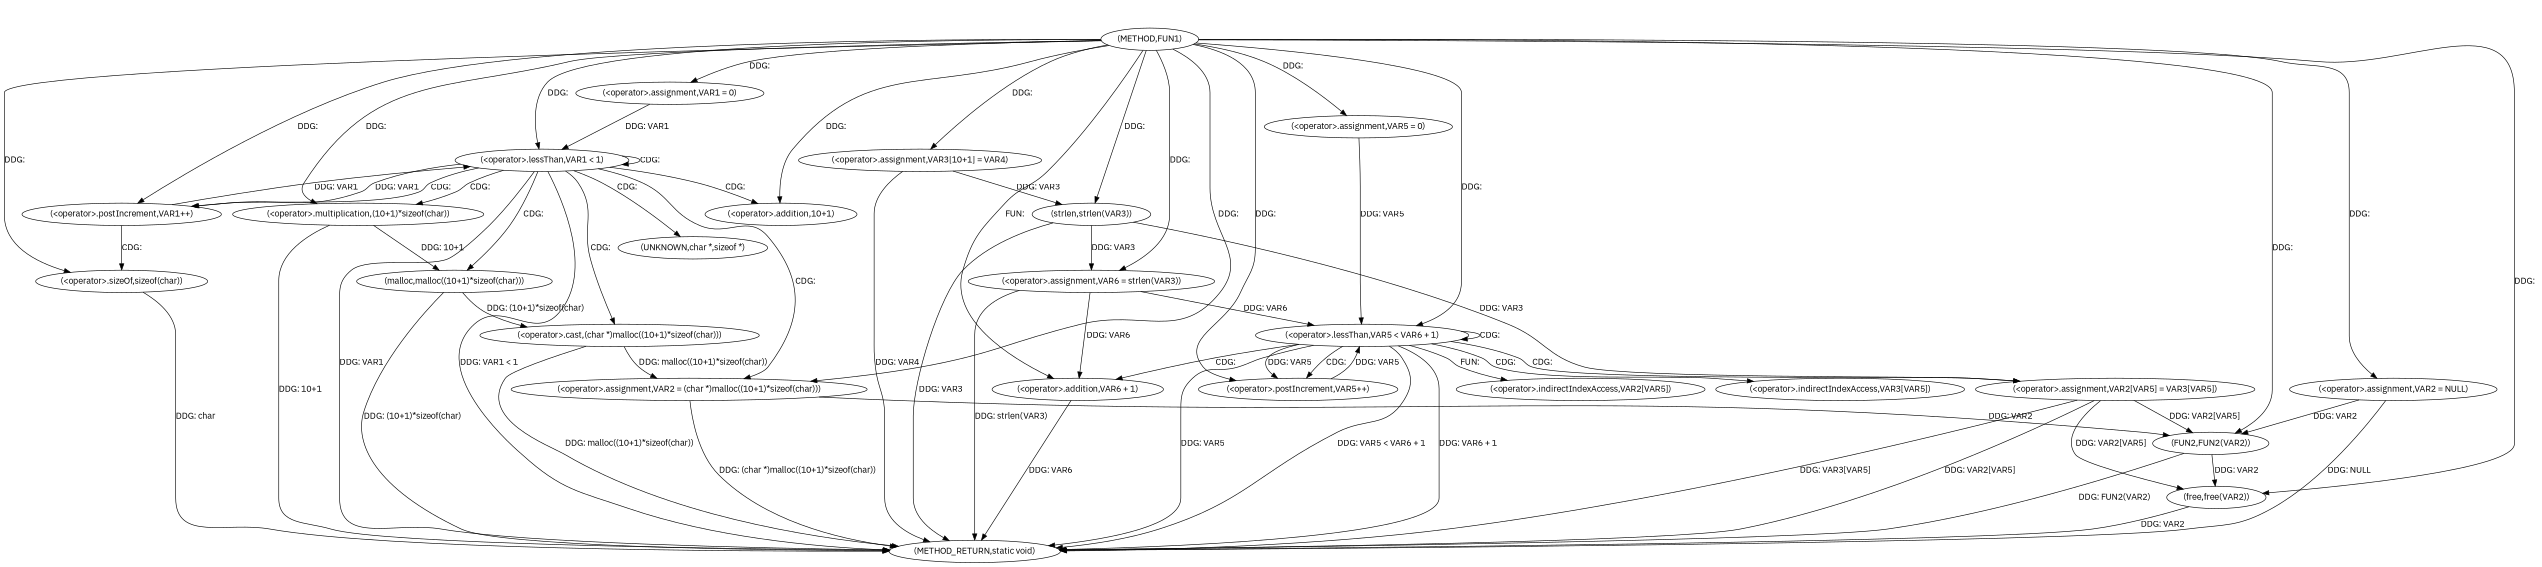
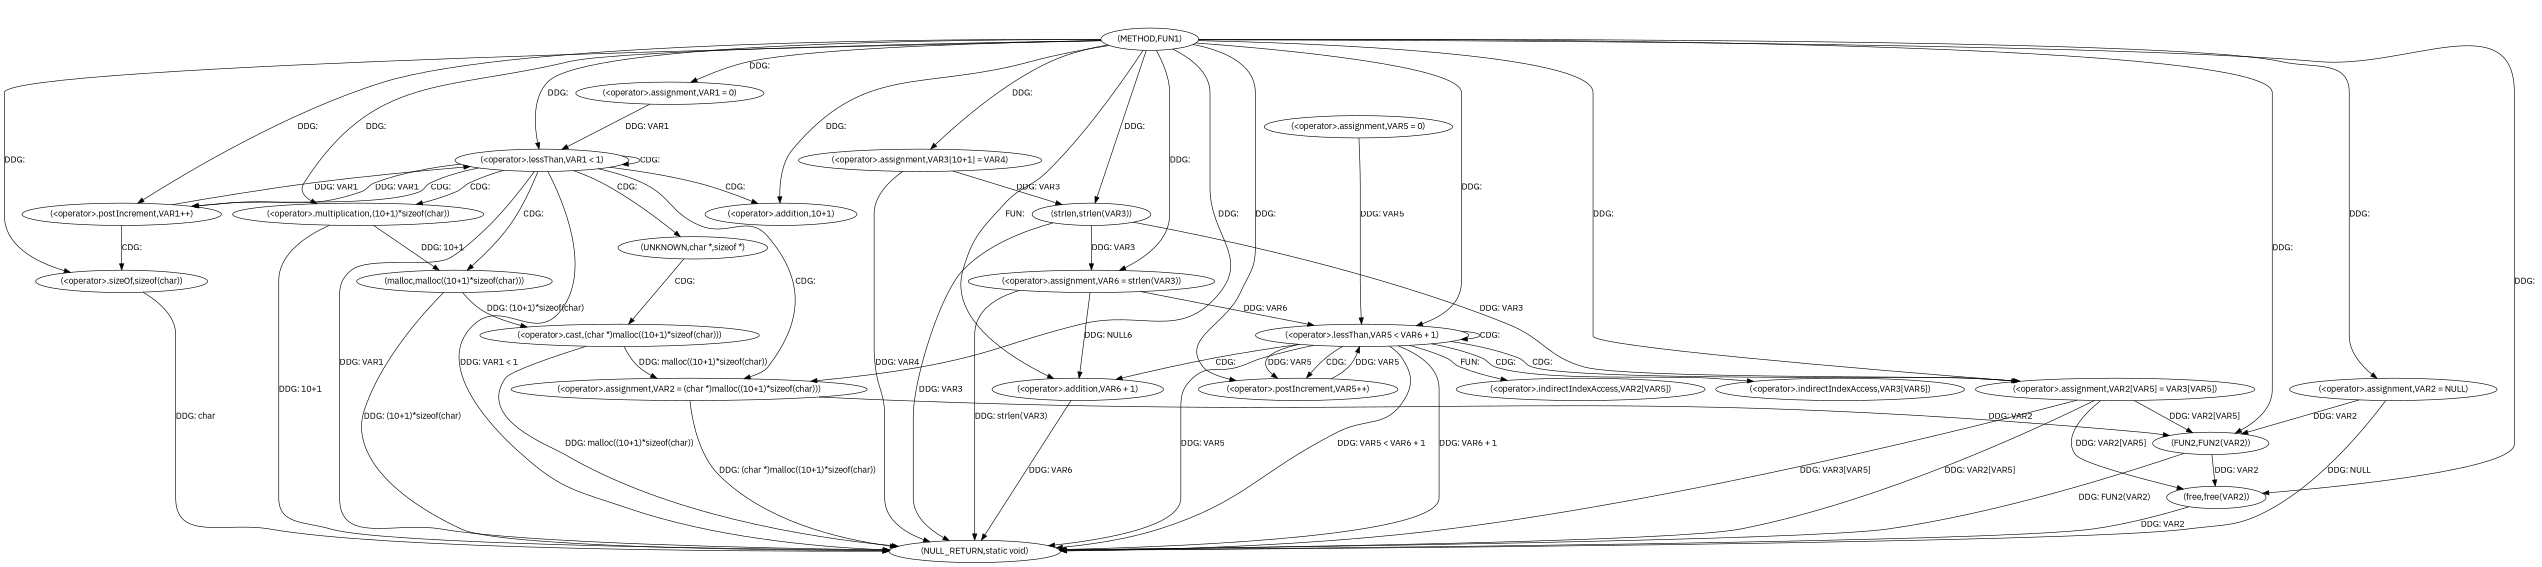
(1273, 66) -> (1593, 223)
(588, 243) -> (658, 289)
(1108, 335) -> (1108, 335)
(975, 551) -> (975, 551)
